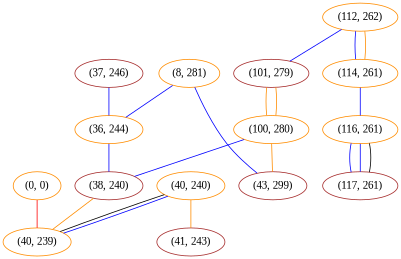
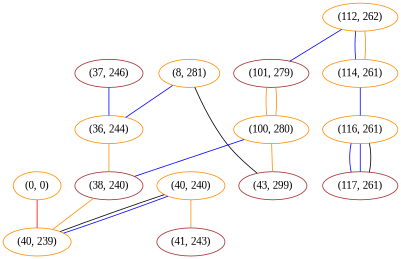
(220, 134) -> (220, 134)
(109, 158) -> (109, 158)
